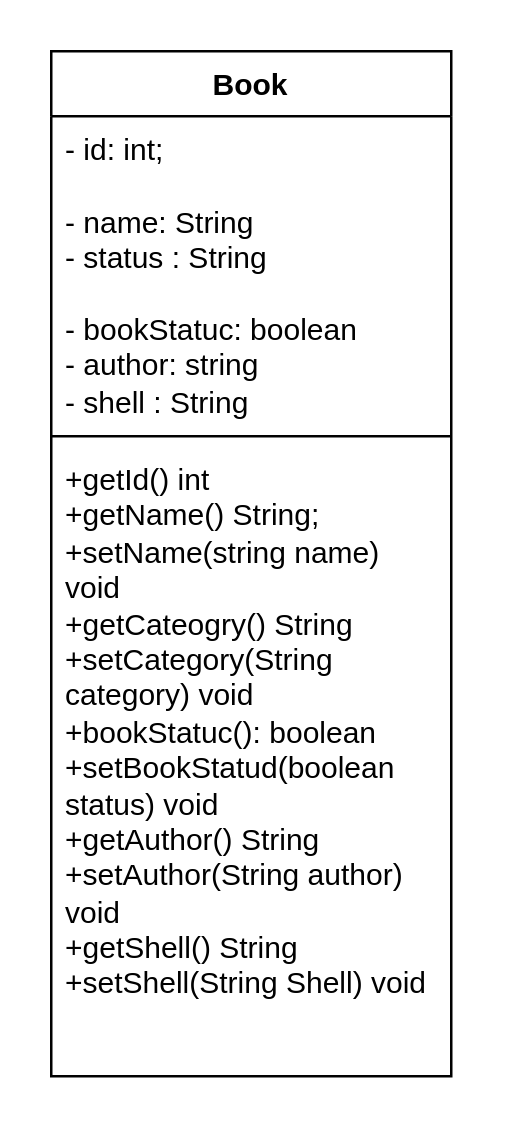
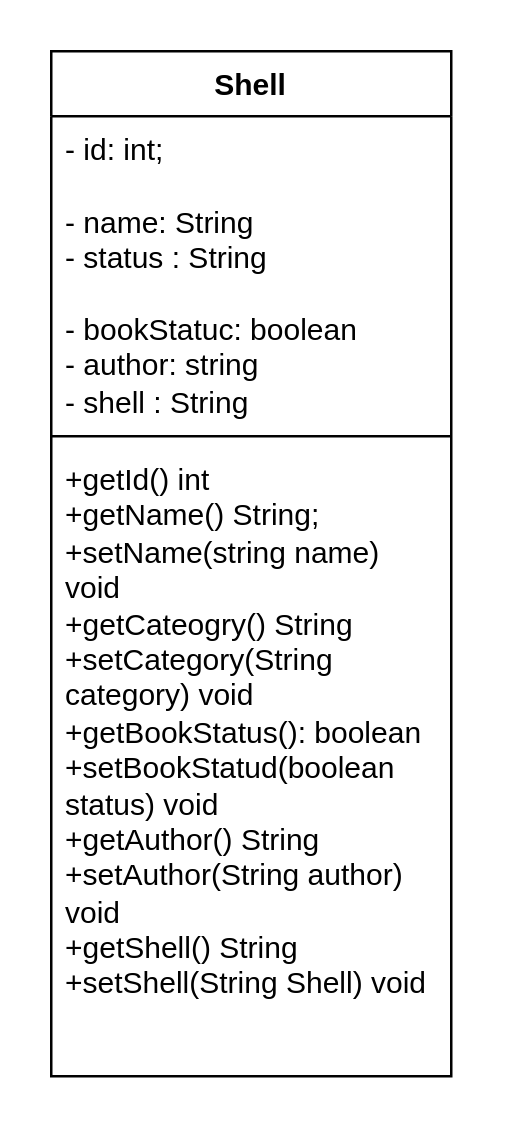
(251, 87) -> (251, 87)
(254, 752) -> (254, 770)
